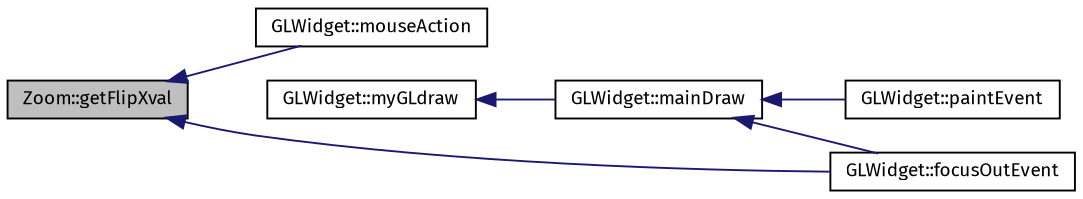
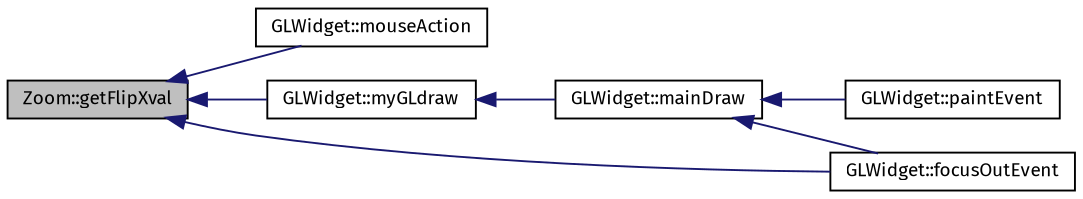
none -> (237, 100)
